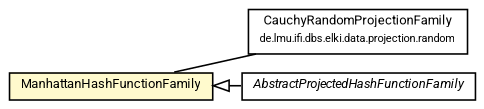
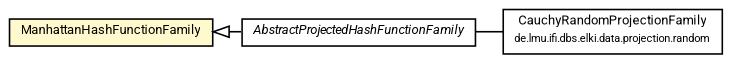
(215, 63) -> (489, 32)
